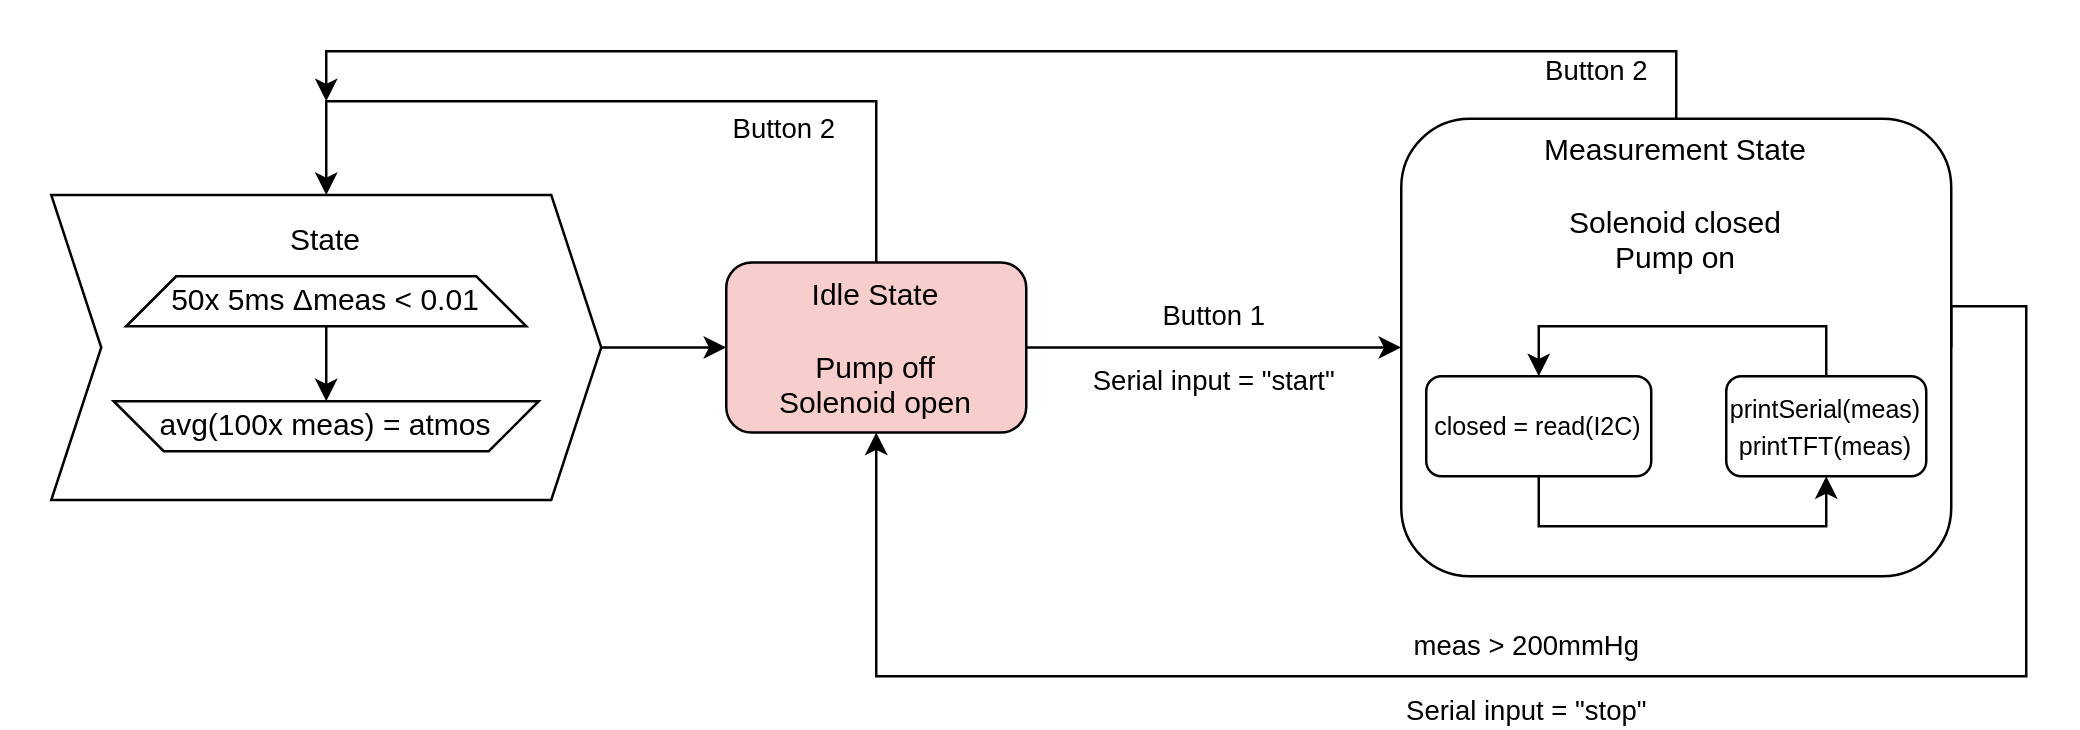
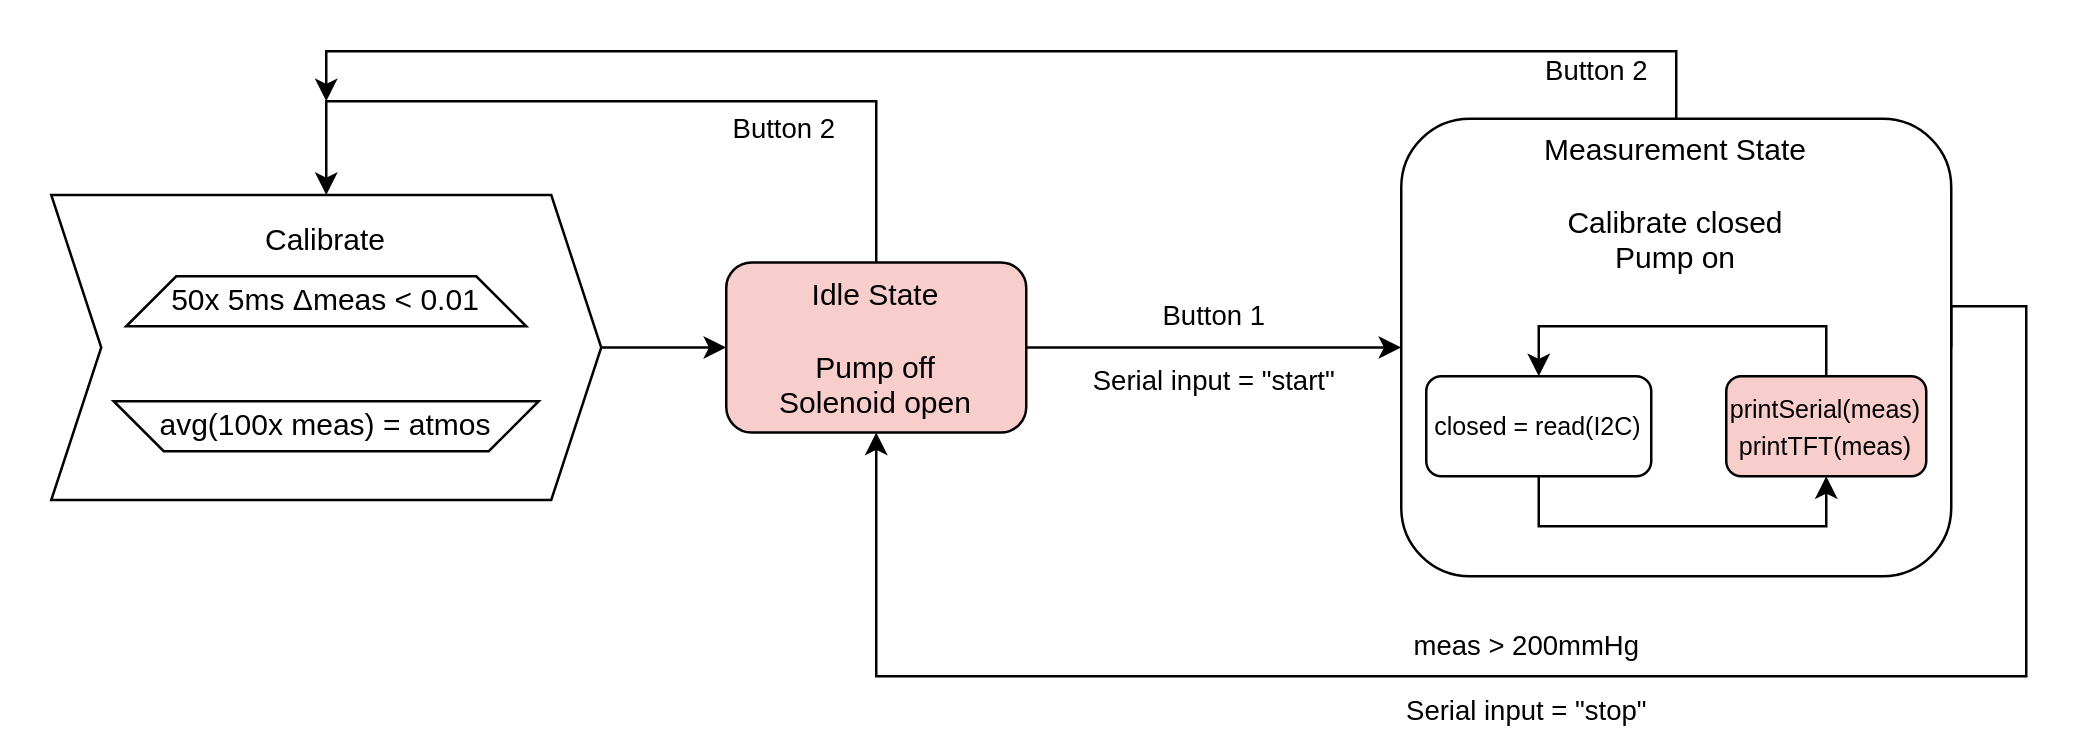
(326, 349) -> (326, 349)
(1676, 349) -> (1676, 349)
(326, 372) -> none
(1826, 426) -> (1826, 426)
